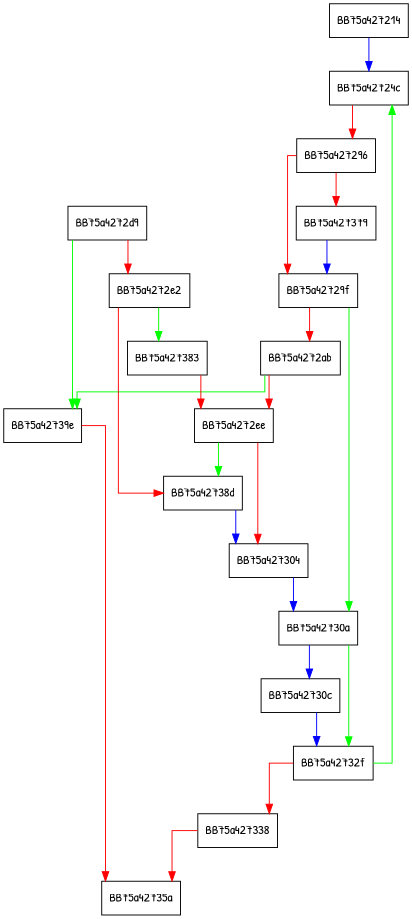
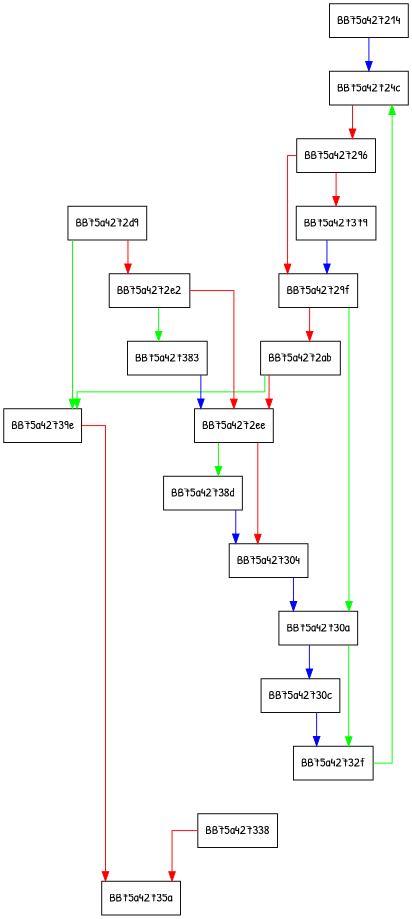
(201, 386) -> (201, 386)
(118, 418) -> (234, 323)
(269, 772) -> none
